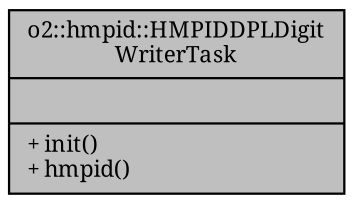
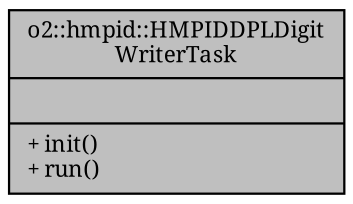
(79, 170) -> (65, 170)
